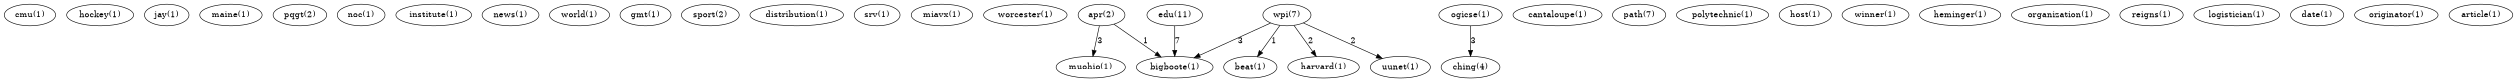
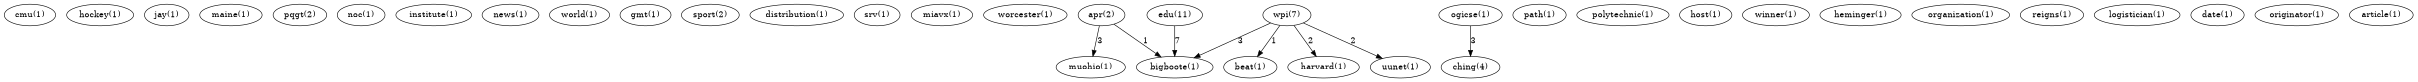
(1558, 15) -> none
(1639, 15) -> (1540, 15)
